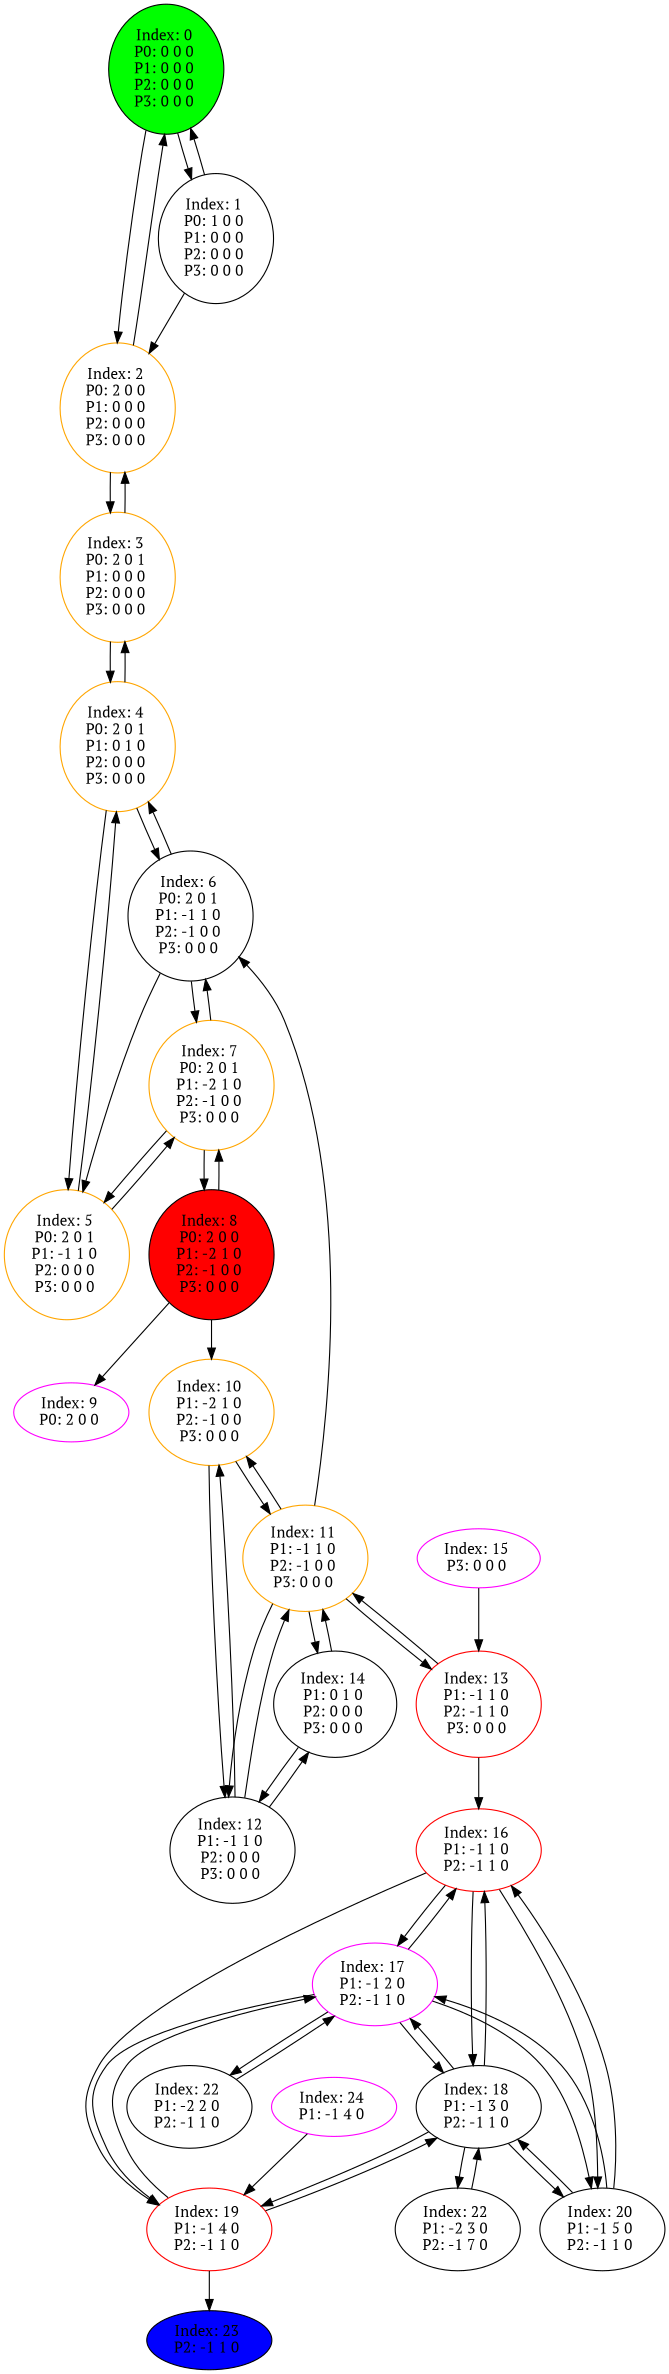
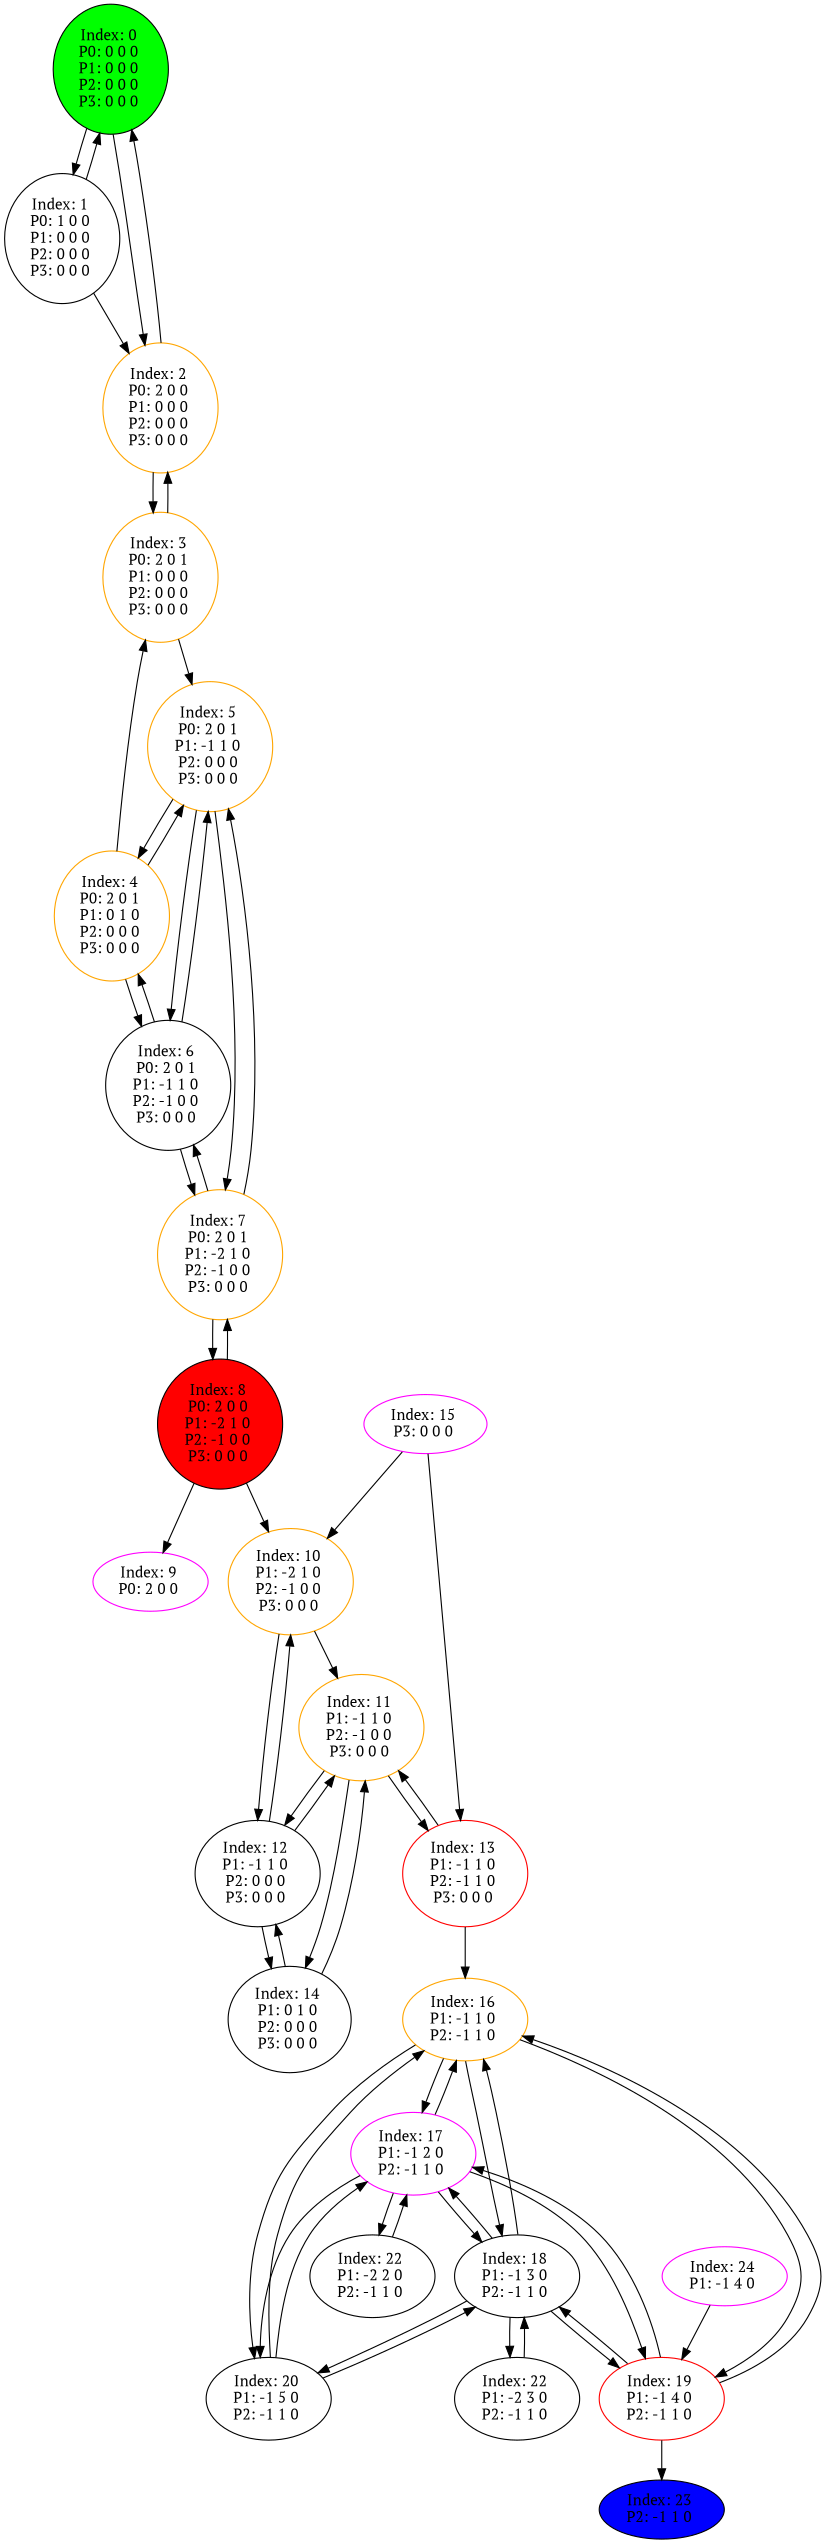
(110, 656) -> (184, 656)
(328, 1227) -> (183, 910)
(267, 1487) -> (369, 1491)
(479, 1850) -> (465, 2020)
none -> (764, 2177)
(458, 2229) -> (517, 2399)
